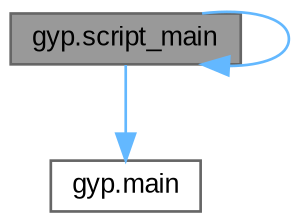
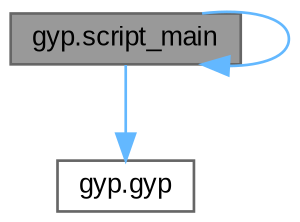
(126, 186) -> (126, 186)
